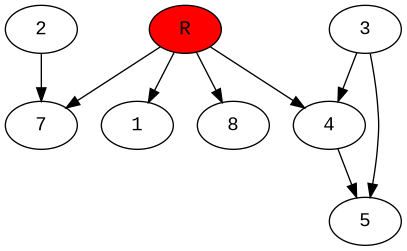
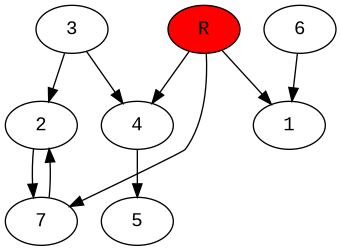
none -> (300, 29)
(379, 119) -> (59, 71)
(233, 125) -> none
none -> (50, 180)
